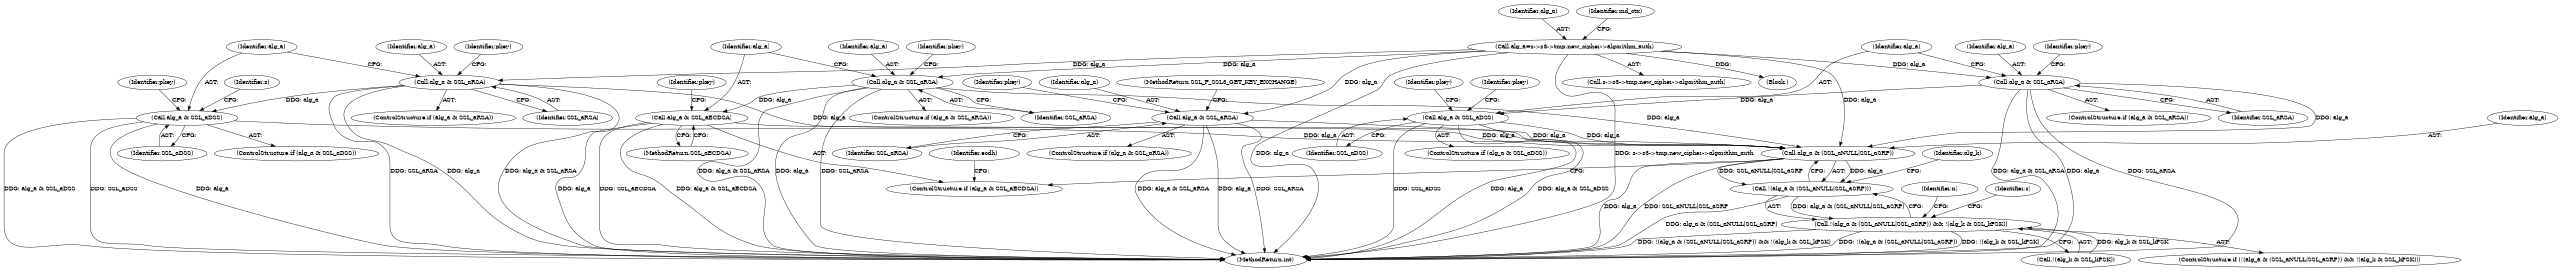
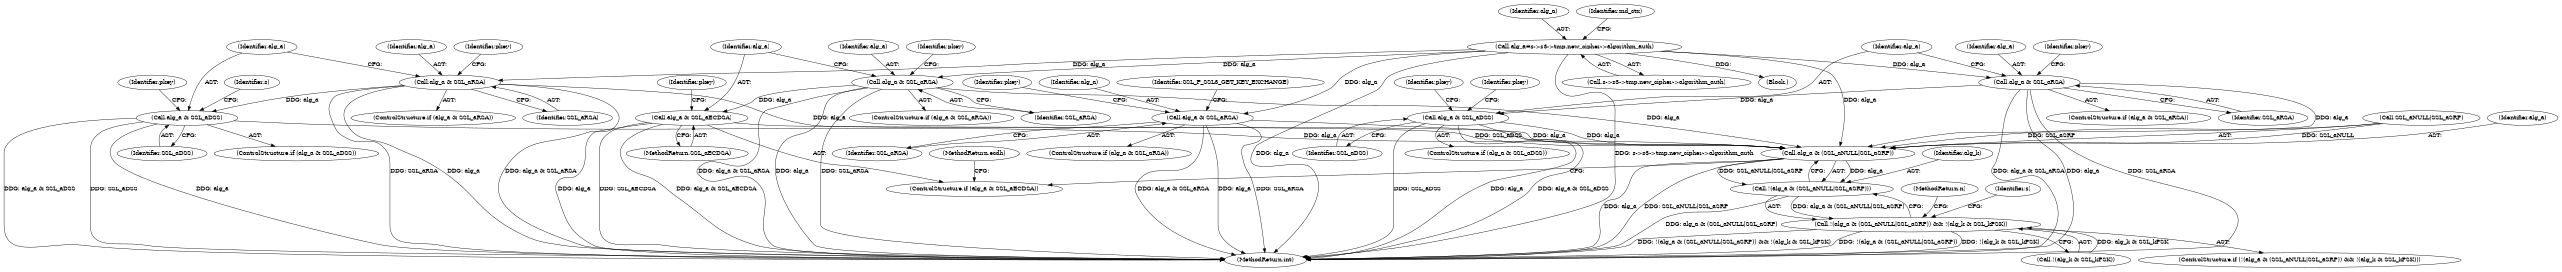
none -> (1600, 69)
(1221, 82) -> (1221, 82)
none -> (2421, 118)
(702, 136) -> (702, 136)
(1499, 136) -> (1499, 136)
(974, 154) -> (974, 154)
(1915, 171) -> (1915, 171)
(1940, 189) -> (1940, 189)
